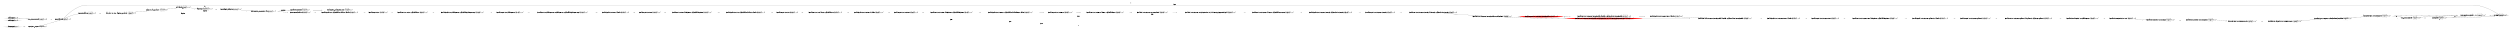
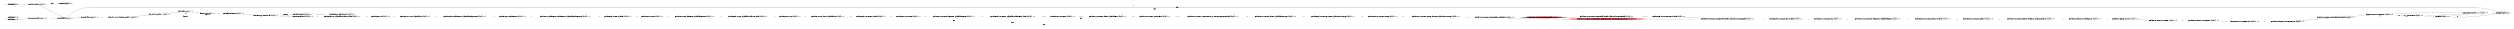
none -> (65, 4)
